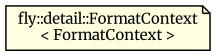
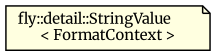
(108, 28) -> (108, 28)
